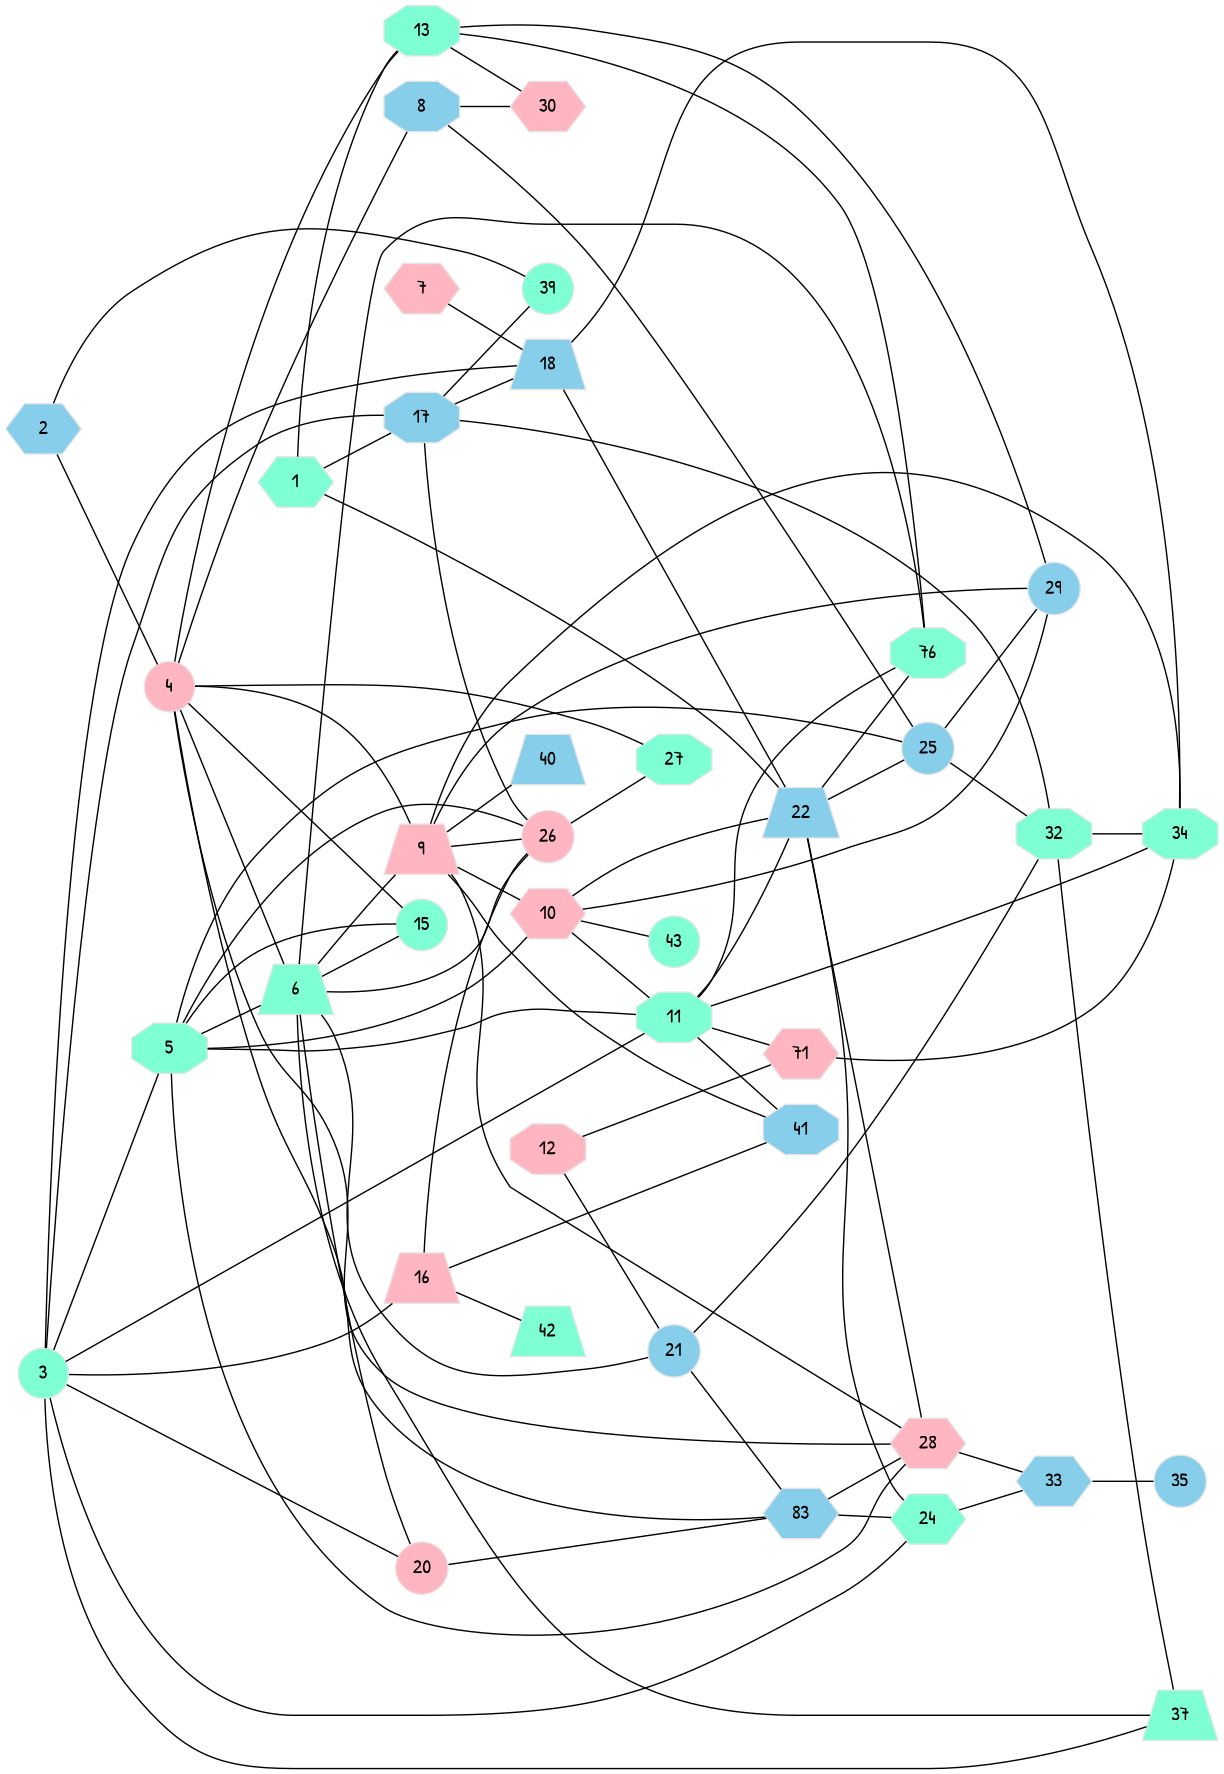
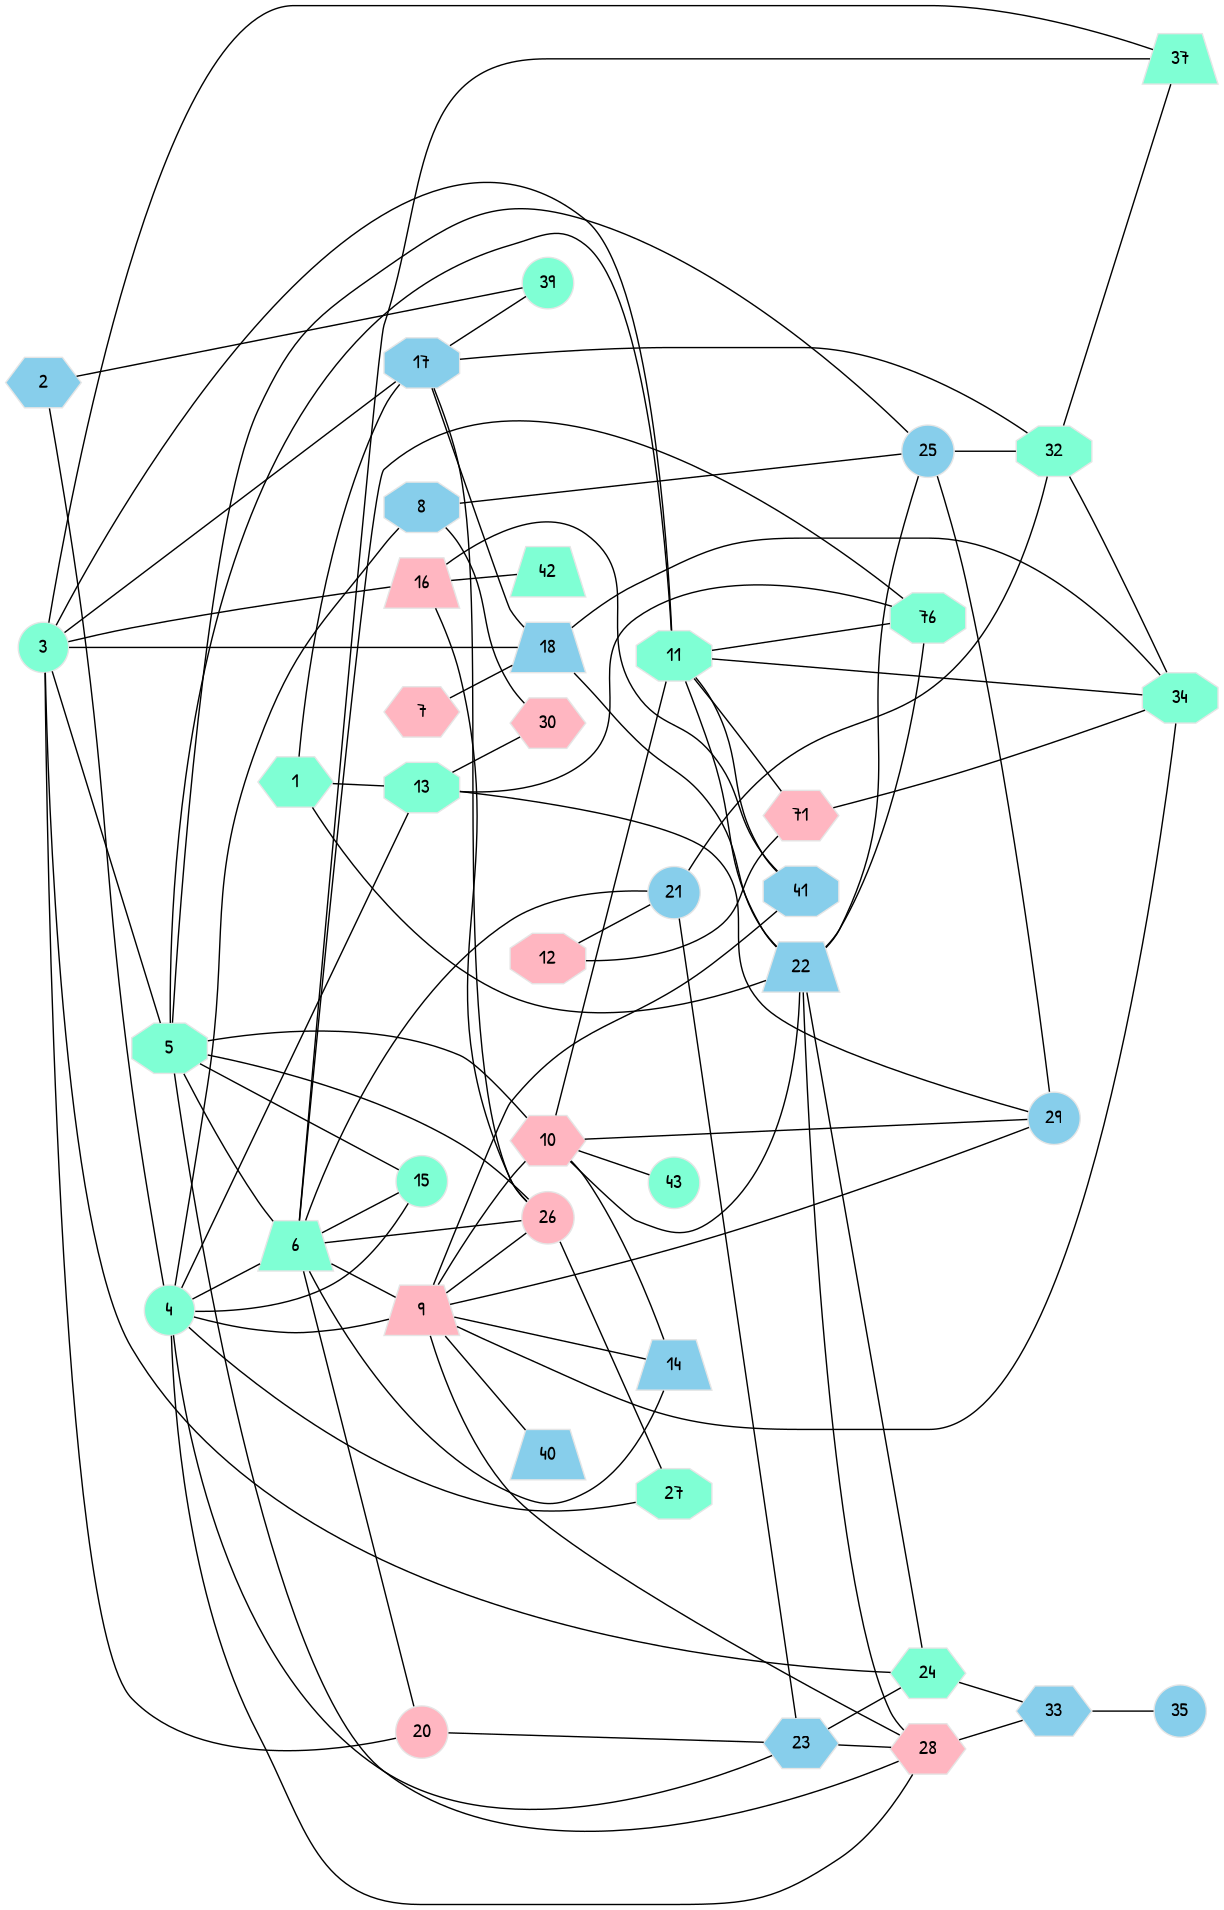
(170, 687) -> (170, 1310)
none -> (674, 1365)
(801, 1514) -> (801, 1743)
